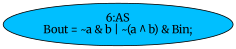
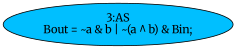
(118, 24) -> (118, 24)
